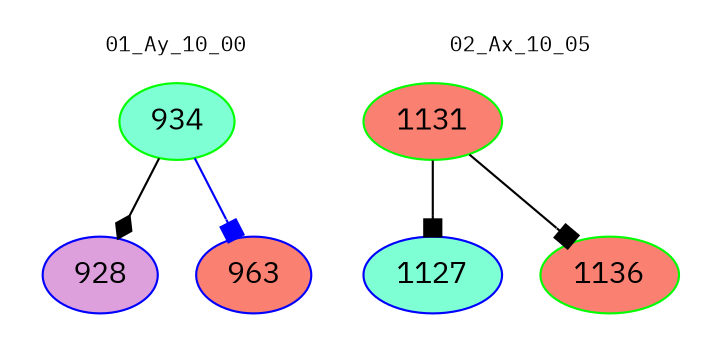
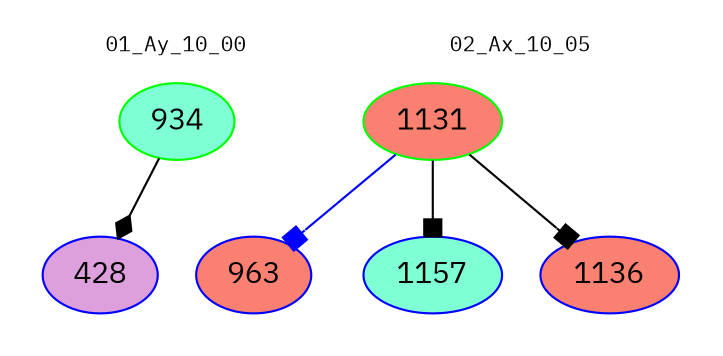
(210, 189) -> (360, 185)
(100, 275) -> (100, 275)
(433, 275) -> (433, 275)
(610, 275) -> (610, 275)
